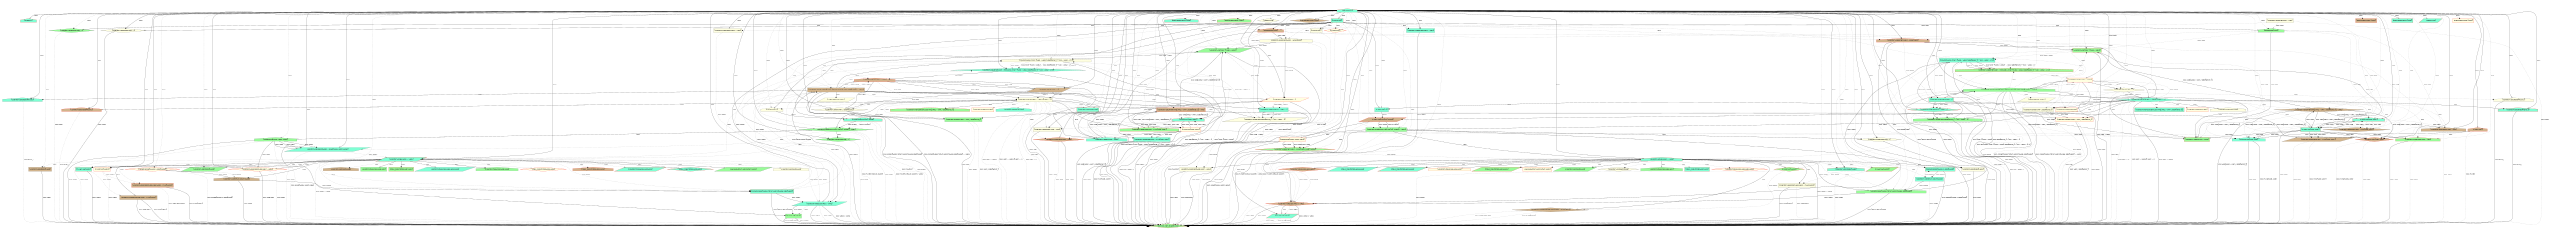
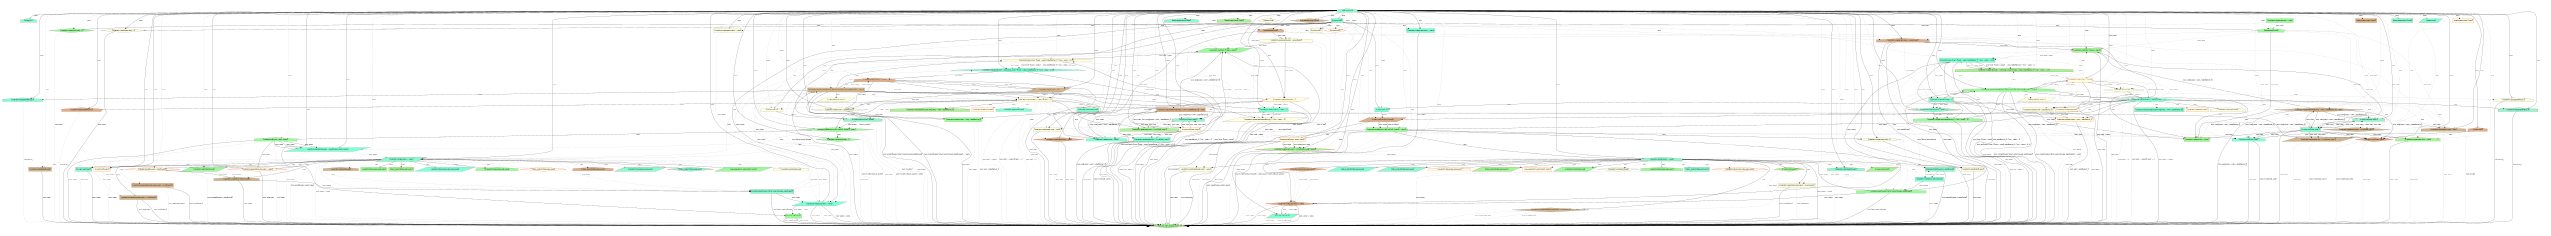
(2280, 21) -> (2280, 21)
(2065, 224) -> none
